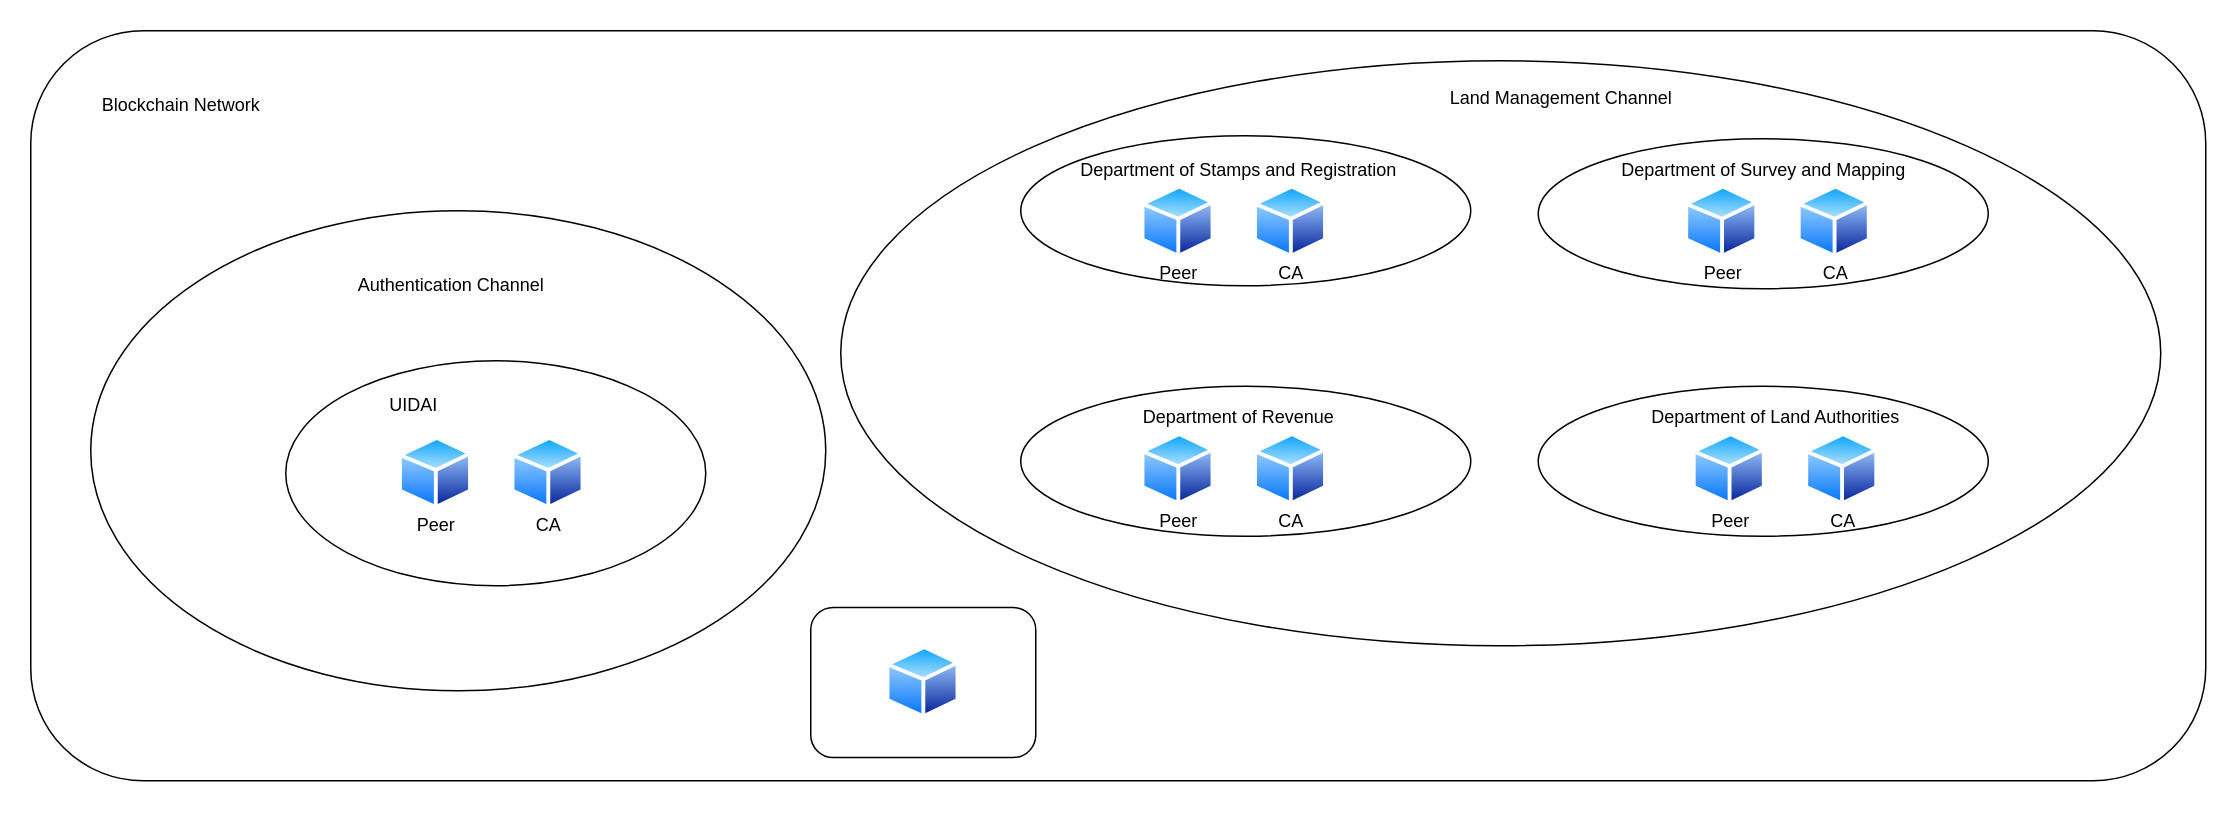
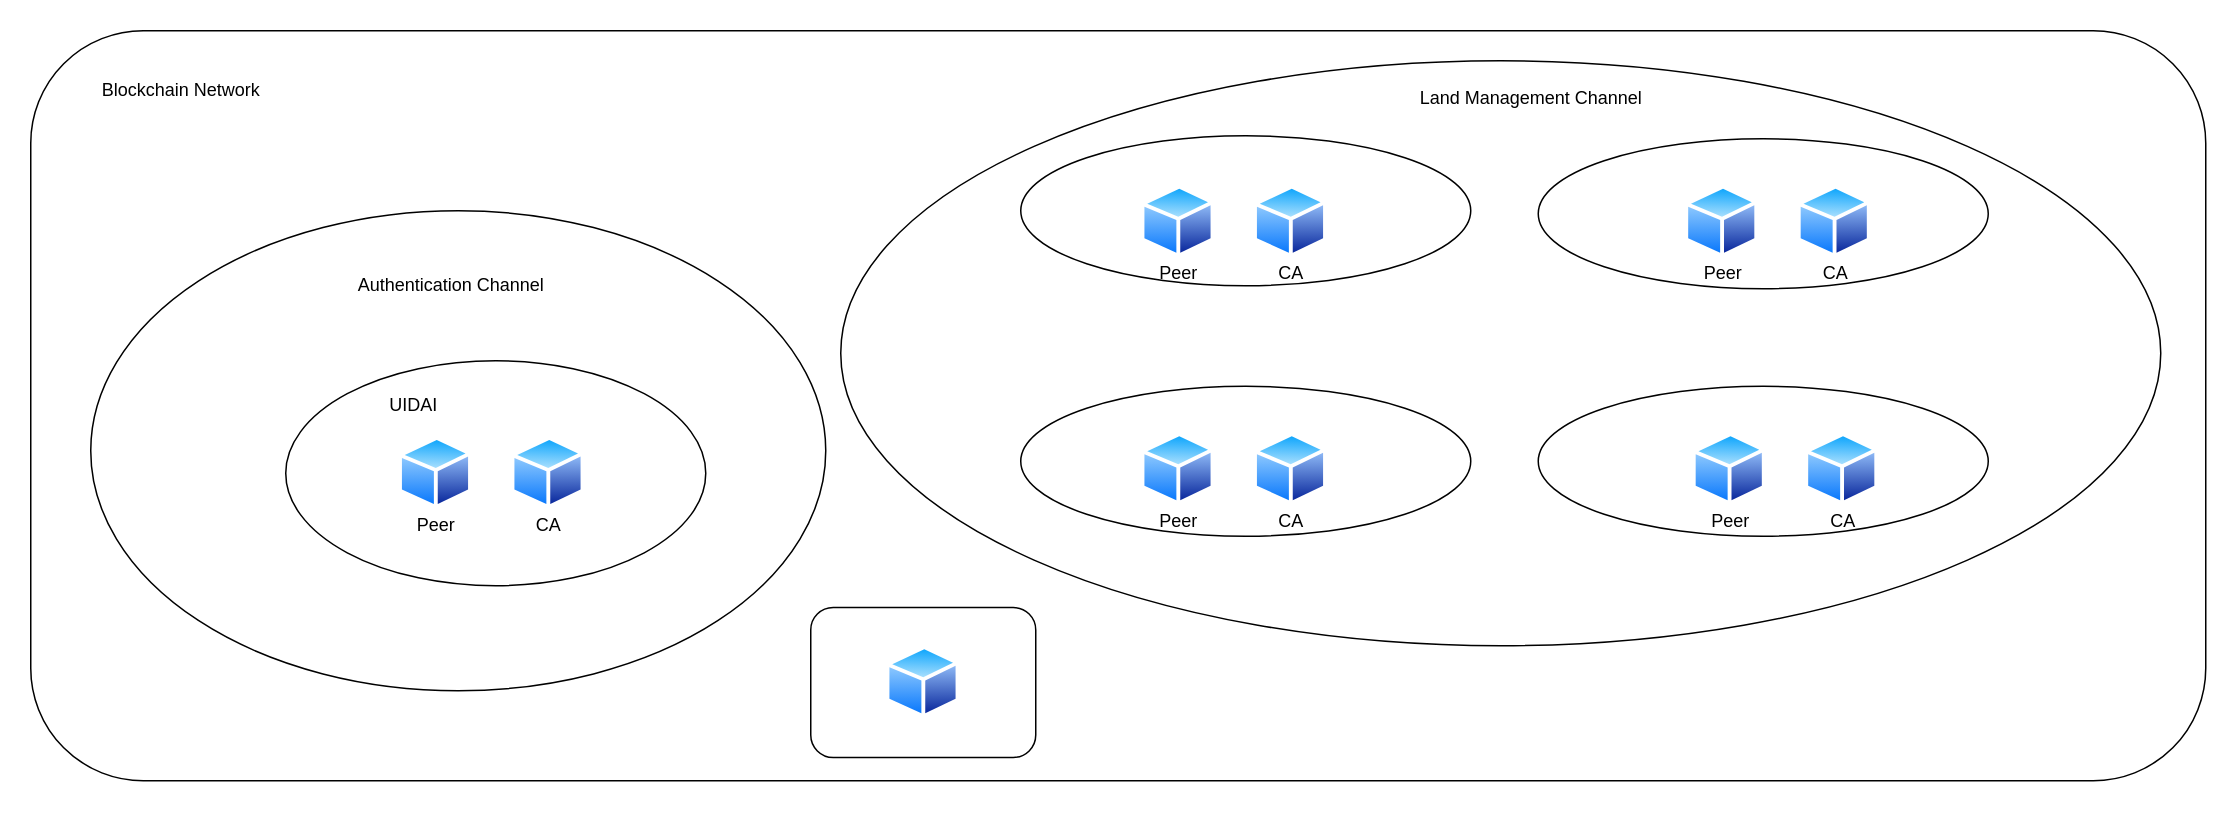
(1561, 98) -> (1531, 98)
(181, 106) -> (181, 91)
(1238, 170) -> none
(1763, 170) -> none
(1238, 418) -> none
(1775, 418) -> none
